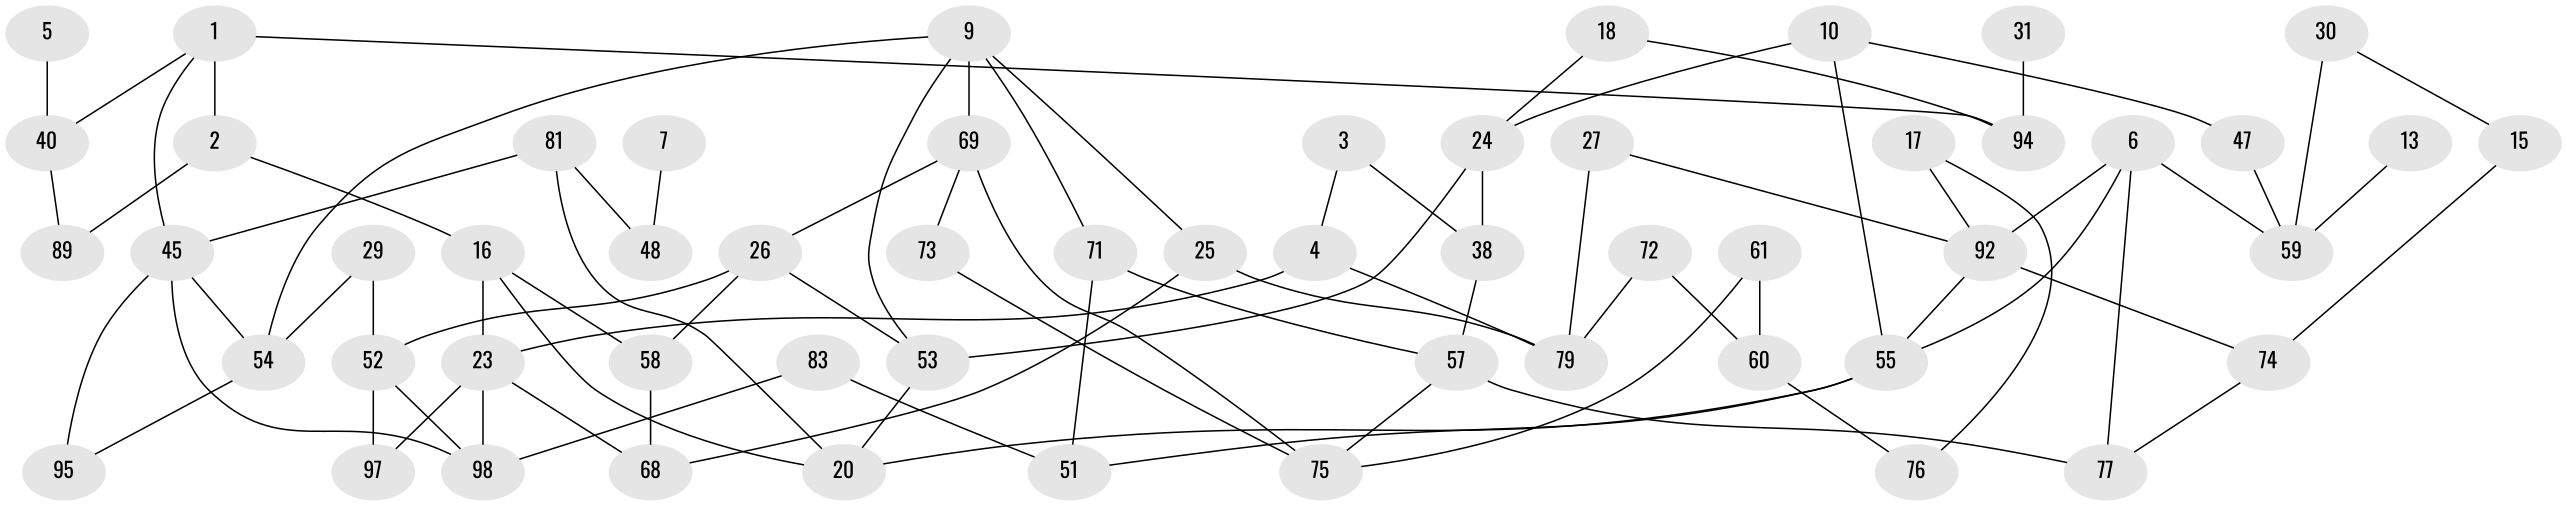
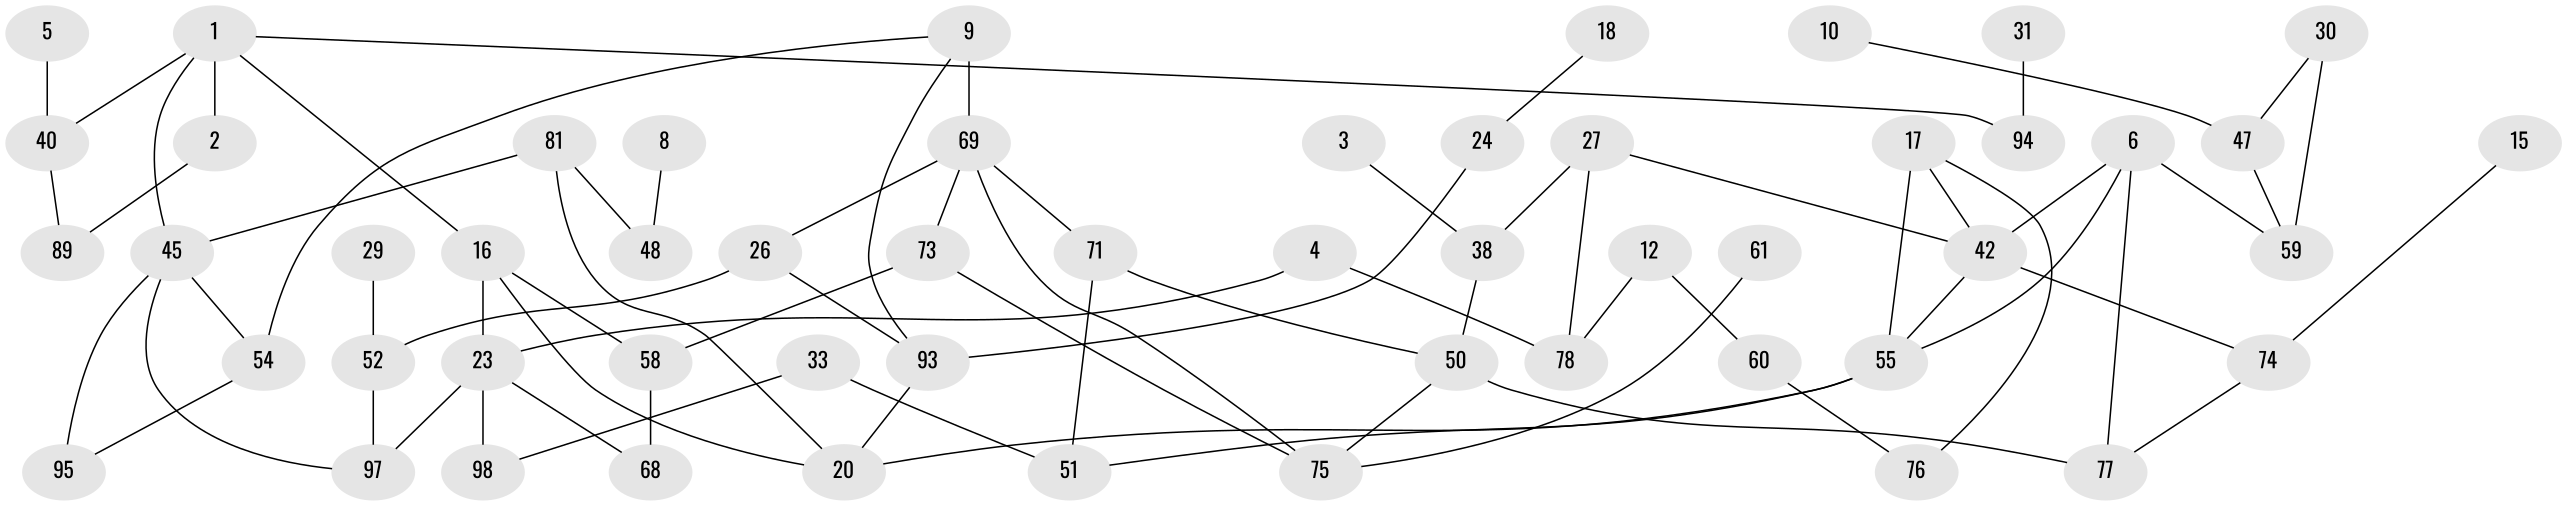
(1822, 75) -> none
(1651, 79) -> none
(2423, 88) -> (2285, 88)
(1038, 140) -> (1032, 198)
(664, 143) -> (664, 143)
(2410, 143) -> none
(336, 189) -> (349, 143)
(1329, 198) -> none
(1482, 198) -> (1537, 198)
(1858, 198) -> (1900, 253)
(1205, 253) -> none
(1650, 253) -> (1650, 253)
(1985, 253) -> (1985, 253)
(319, 308) -> none
(706, 308) -> (789, 308)
(1760, 308) -> none
(818, 363) -> (818, 363)
(928, 363) -> (928, 363)
(1457, 363) -> (1457, 363)
(1566, 363) -> (1566, 363)
(421, 411) -> none
(268, 425) -> (187, 419)
